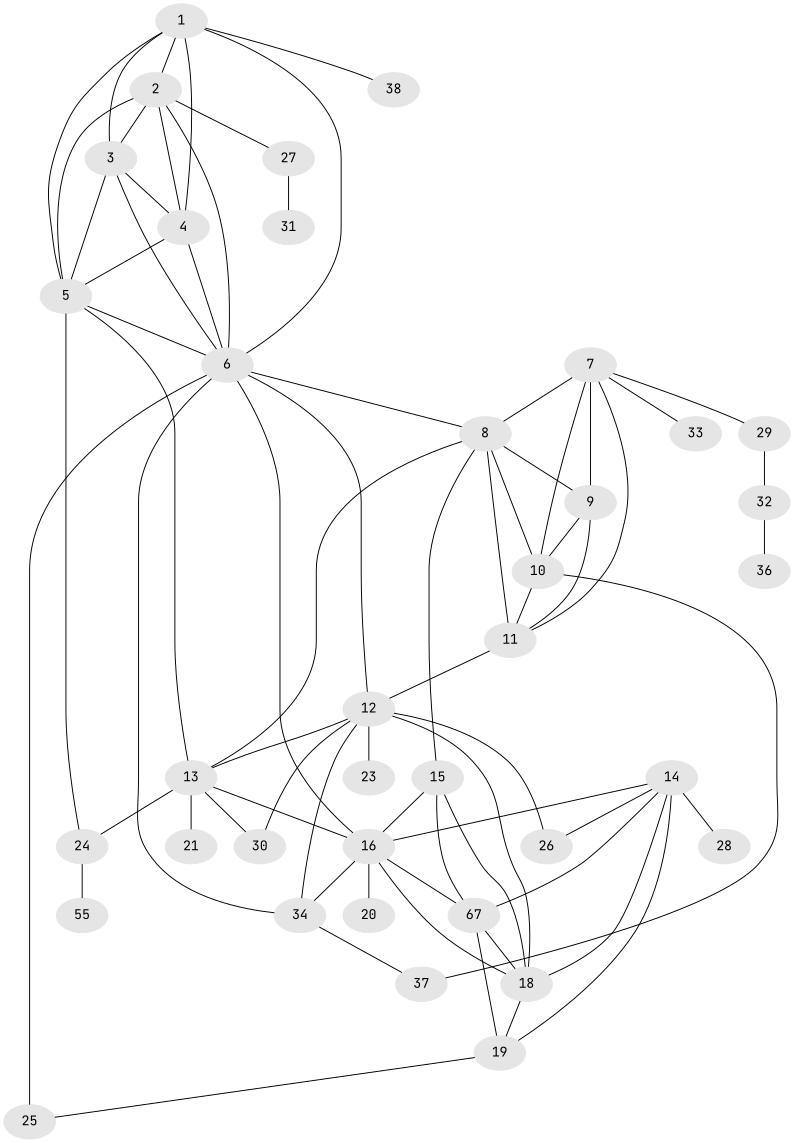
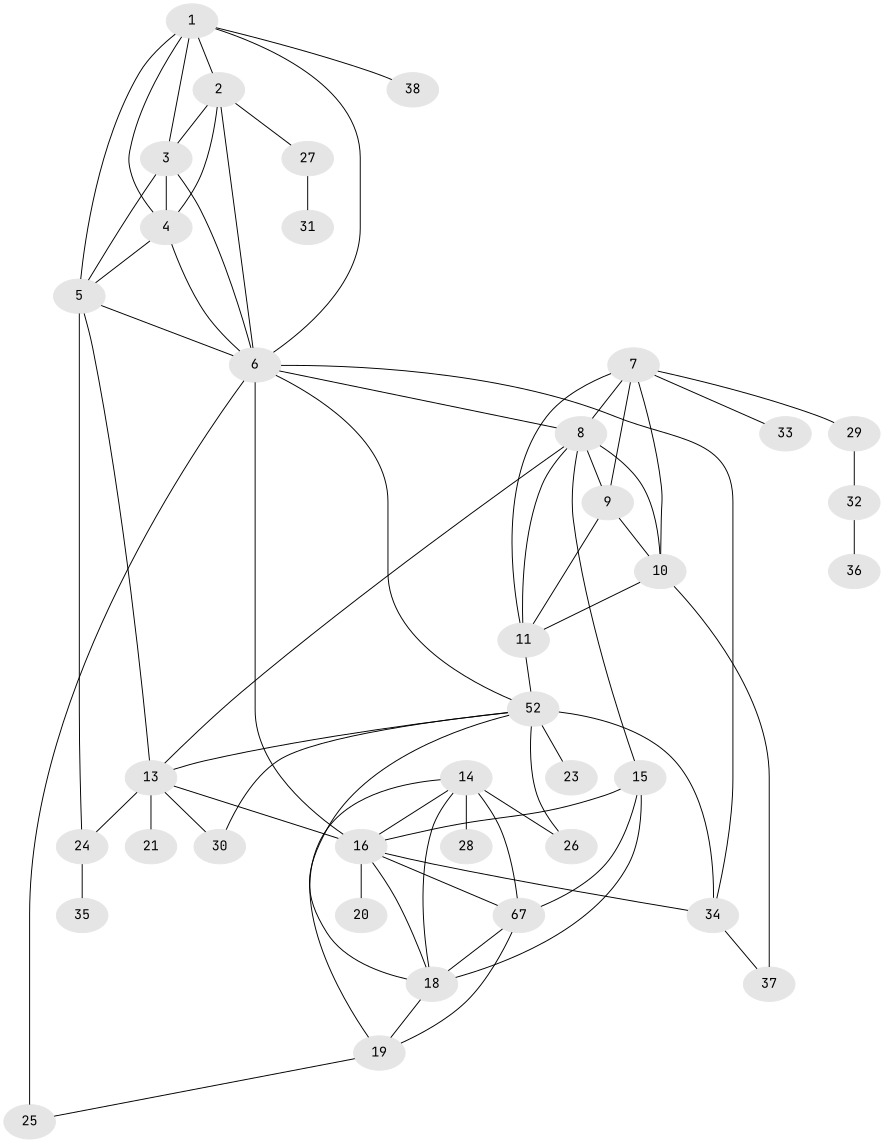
(64, 173) -> none
(369, 709) -> (533, 709)
(82, 915) -> (82, 915)
